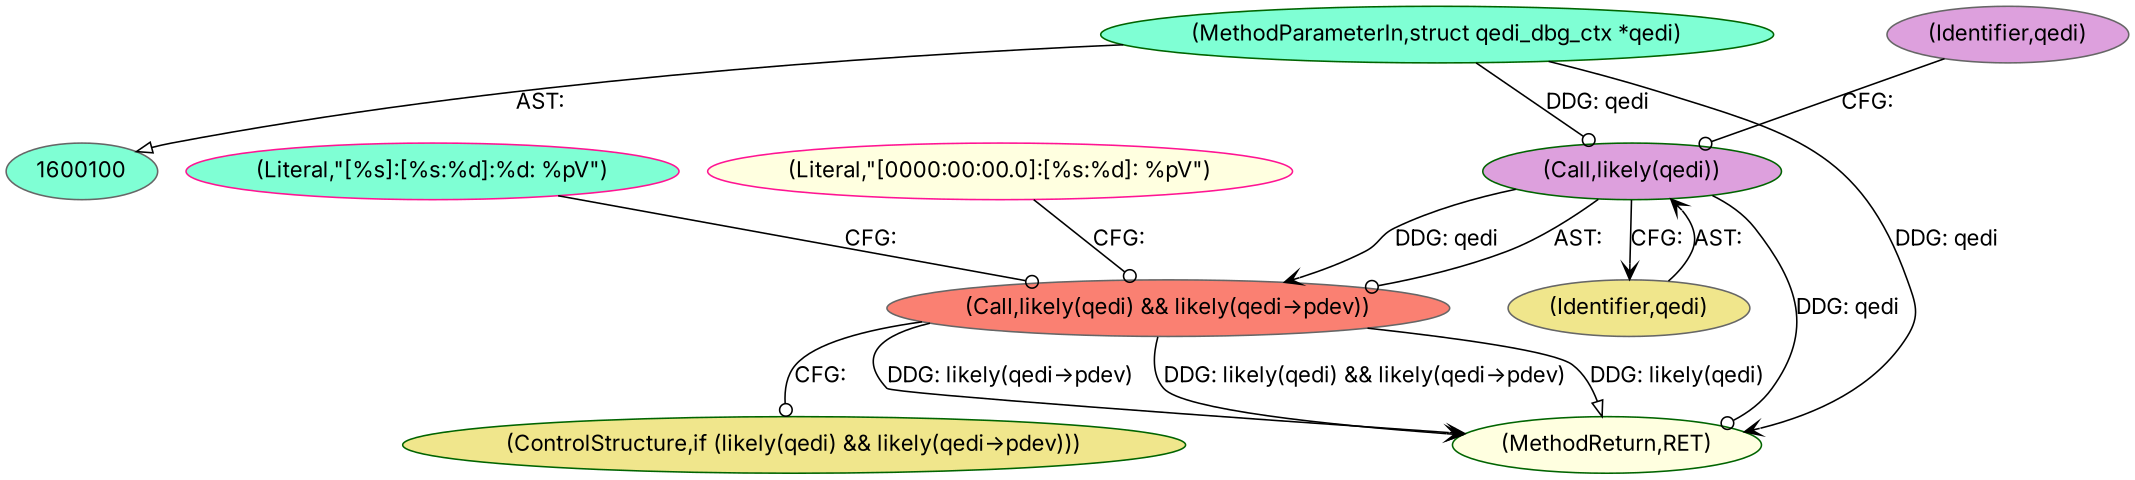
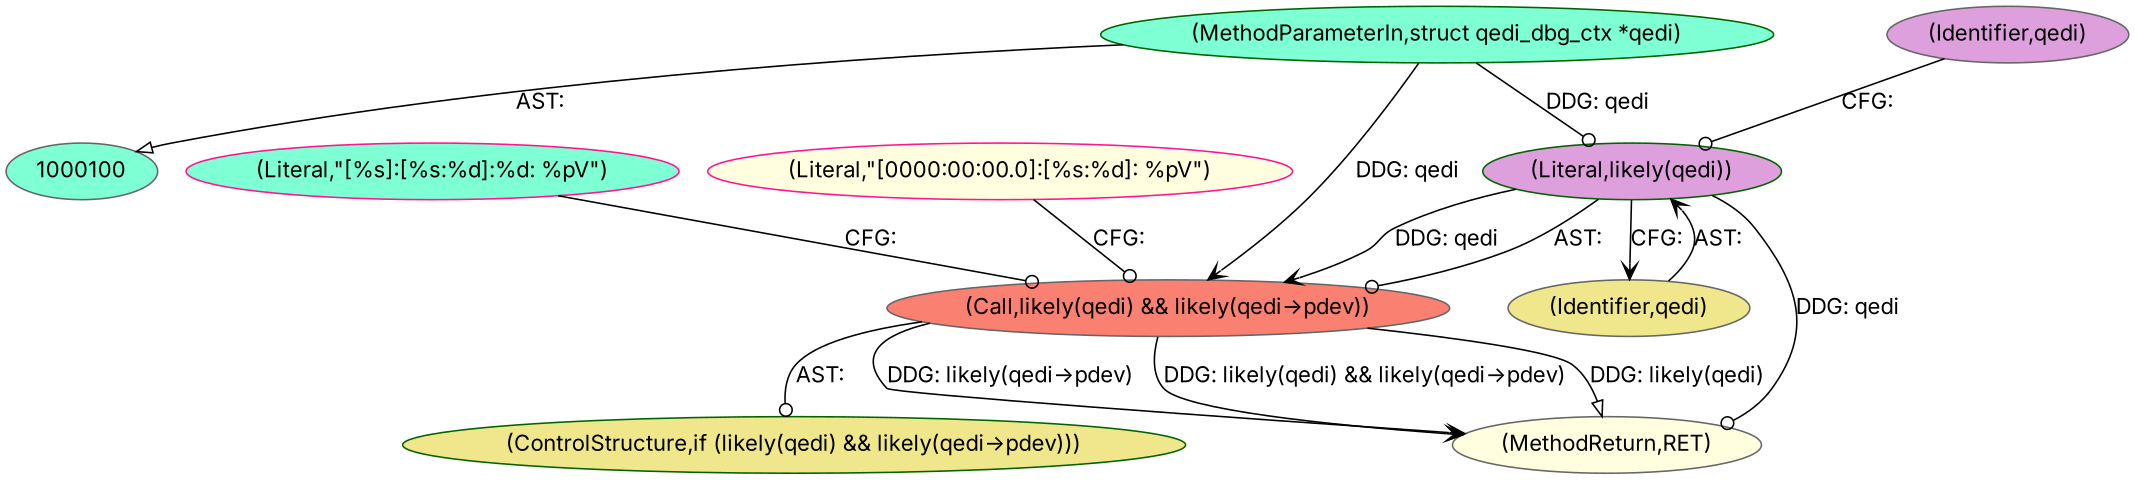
(82, 171) -> (82, 171)
(1632, 171) -> (1632, 171)
(1858, 190) -> (1329, 176)
(823, 377) -> (823, 377)
(1607, 445) -> (1607, 445)
